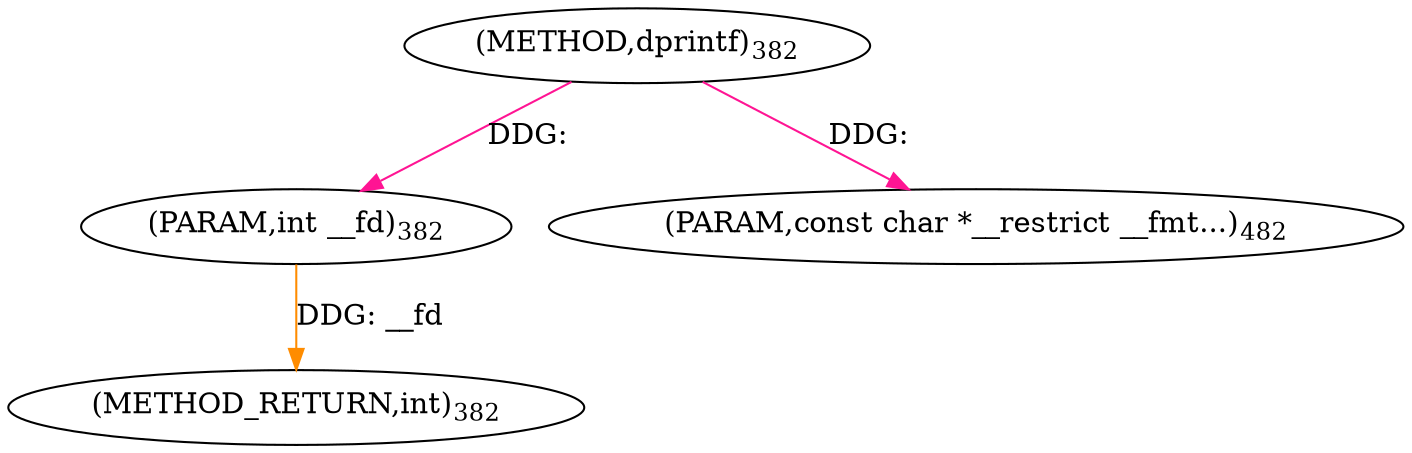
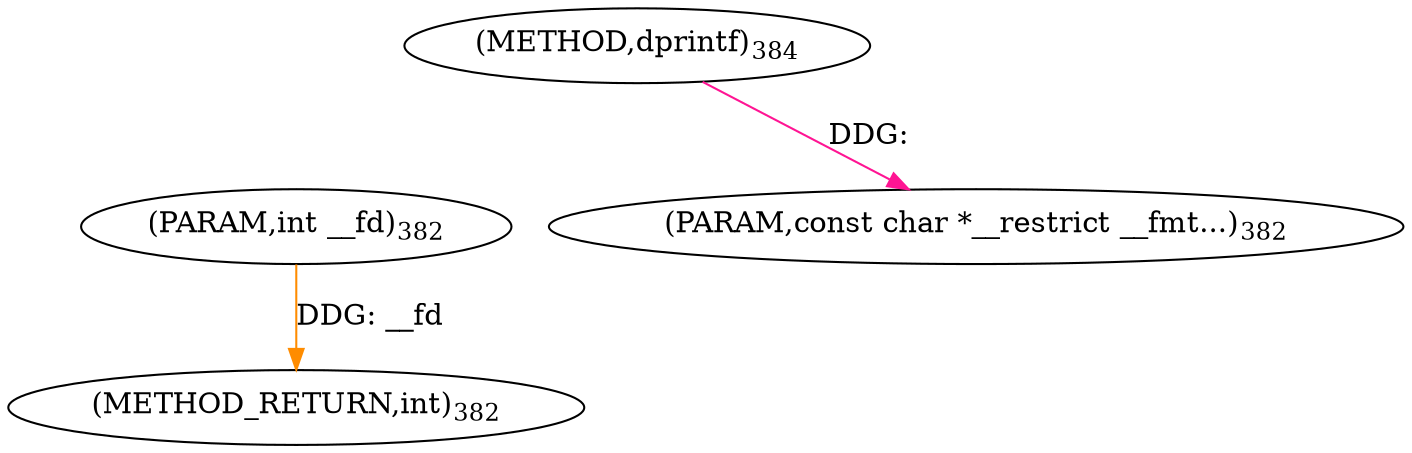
(776, 43) -> (776, 43)
(476, 131) -> none
(1264, 224) -> (1264, 224)
